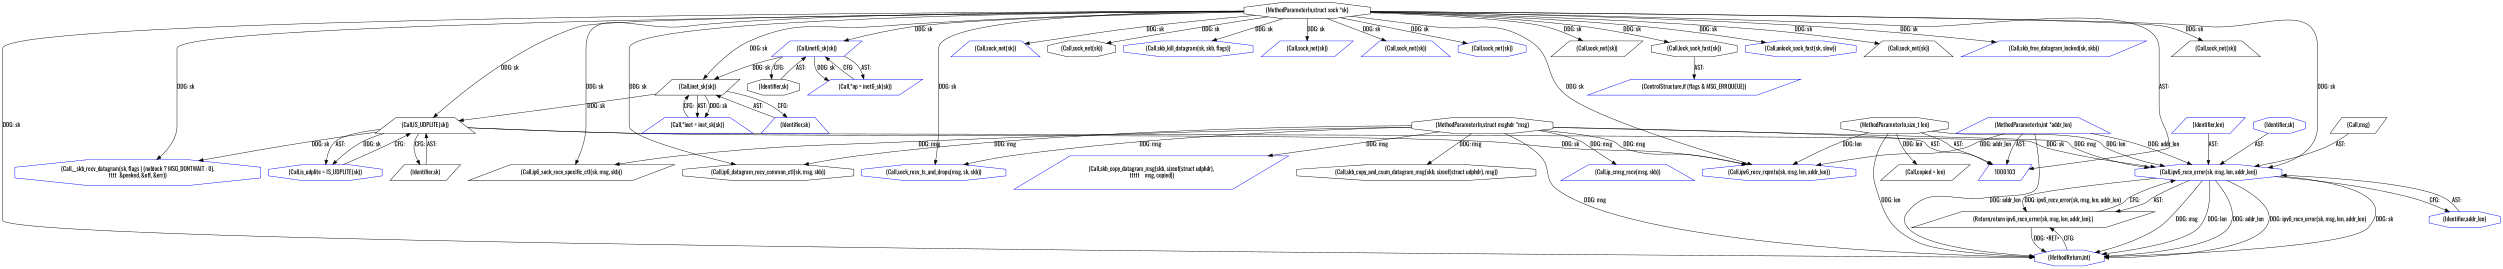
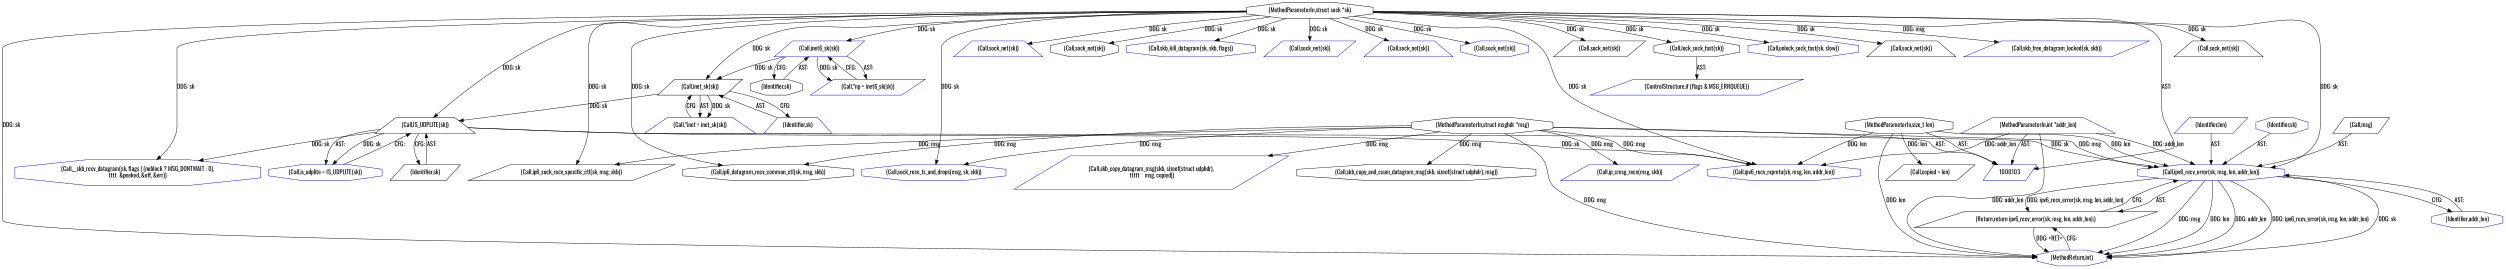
(1909, 30) -> (1914, 30)
(1628, 173) -> (1630, 173)
